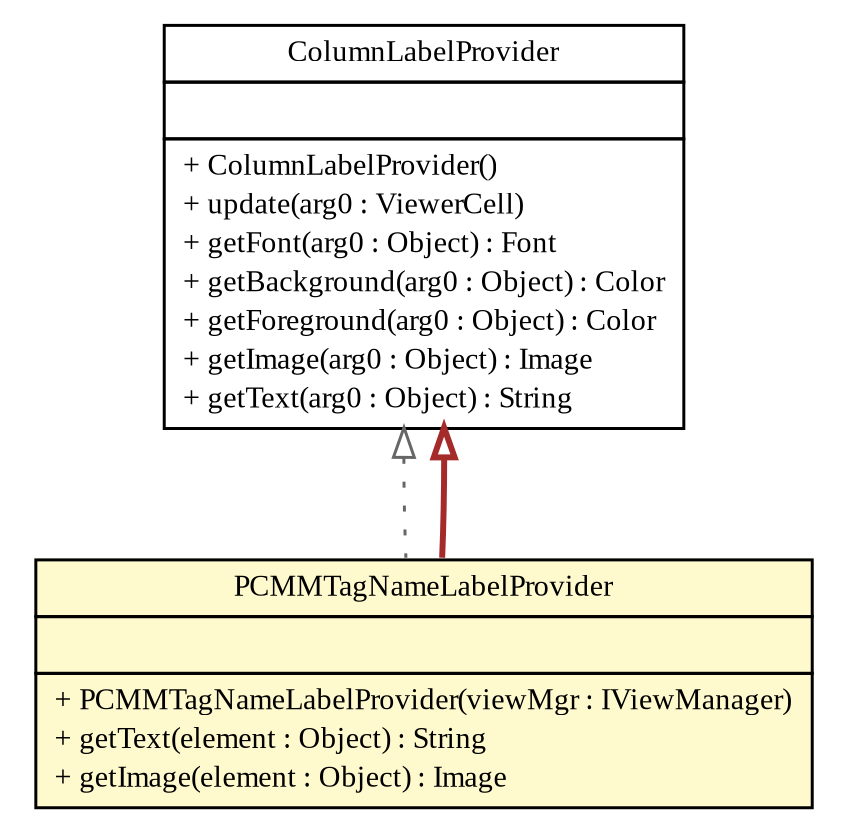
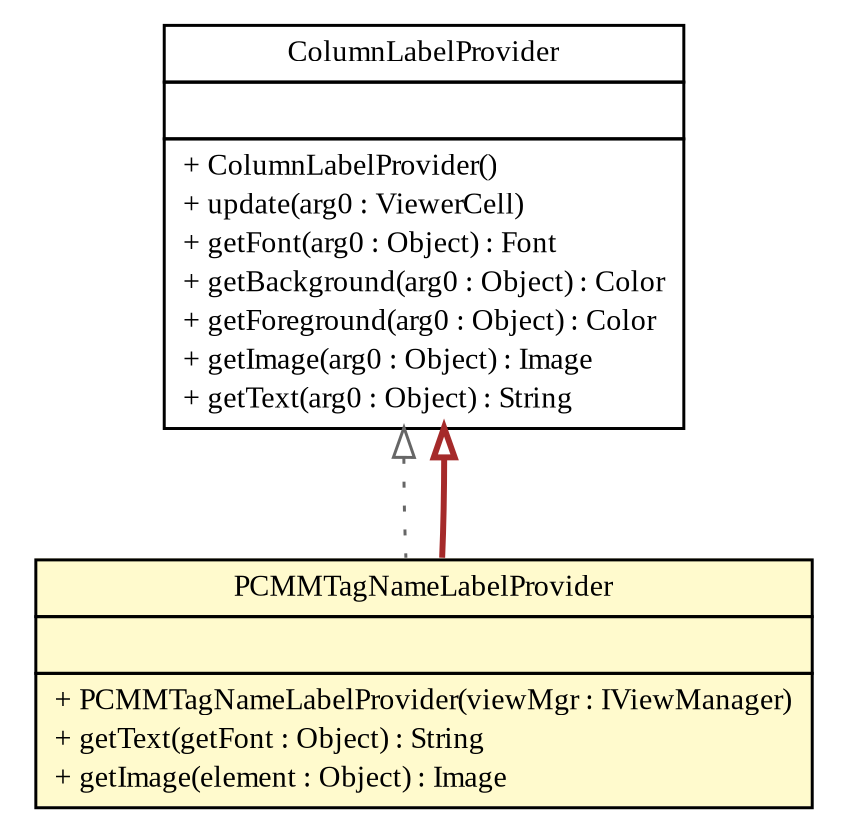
(272, 739) -> (270, 739)
